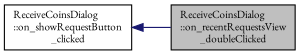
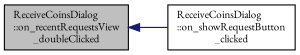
(157, 27) -> (154, 27)
